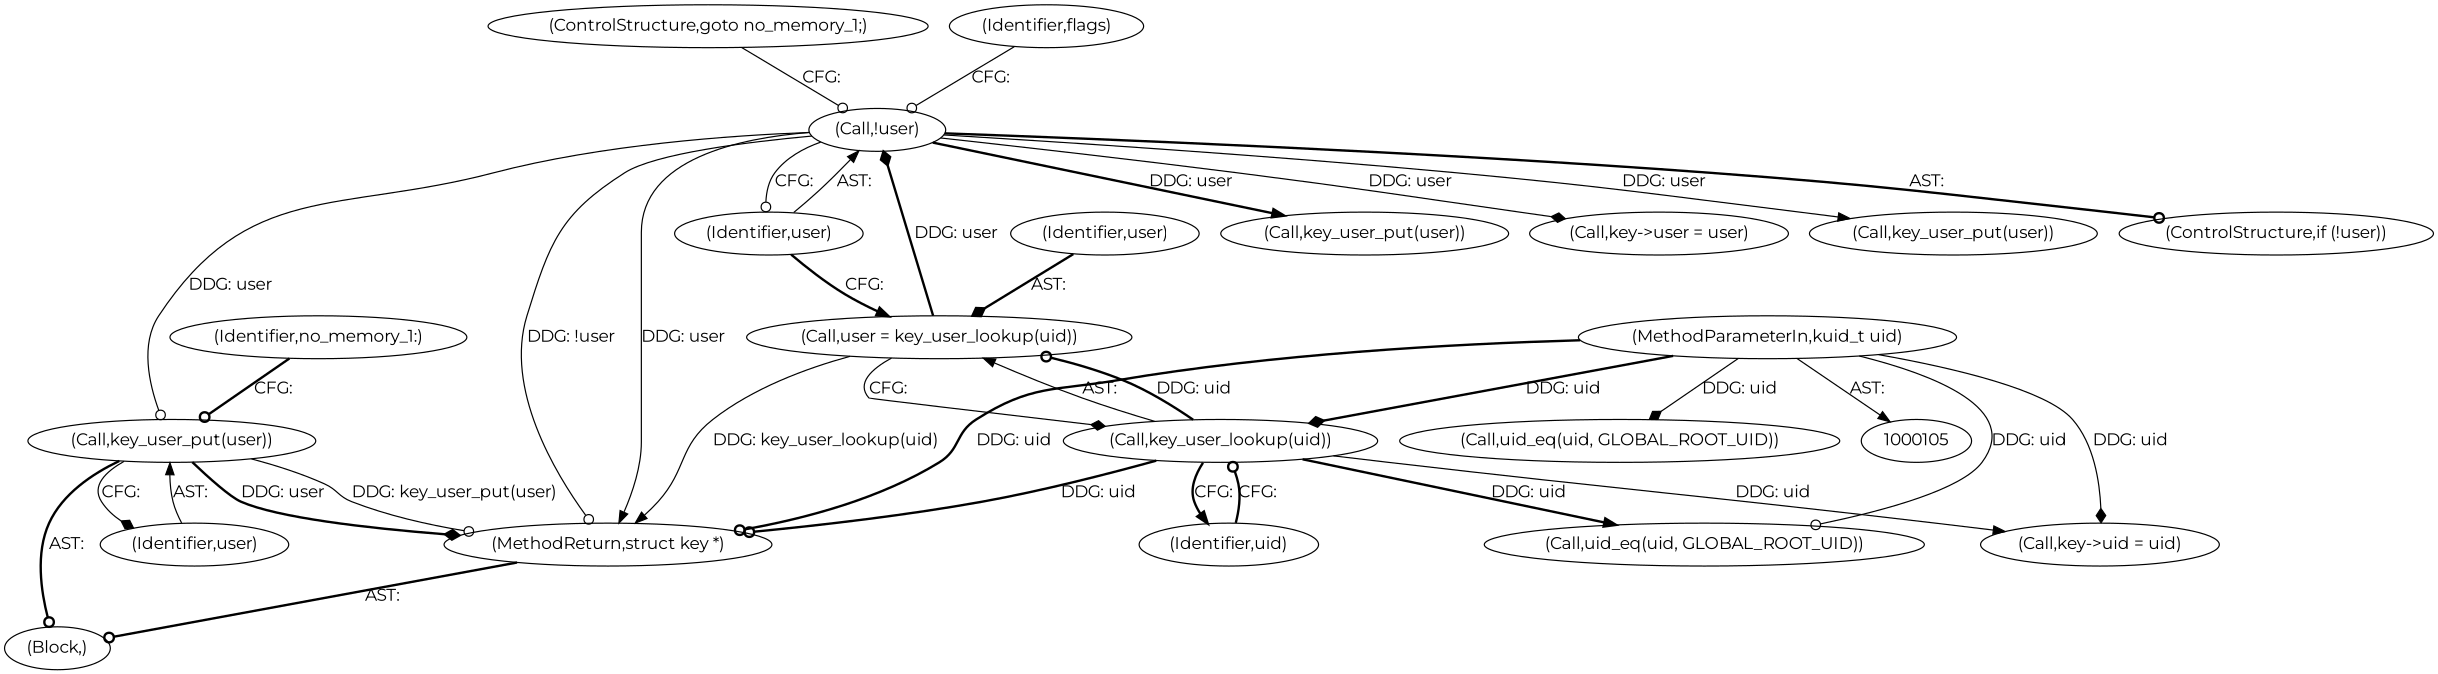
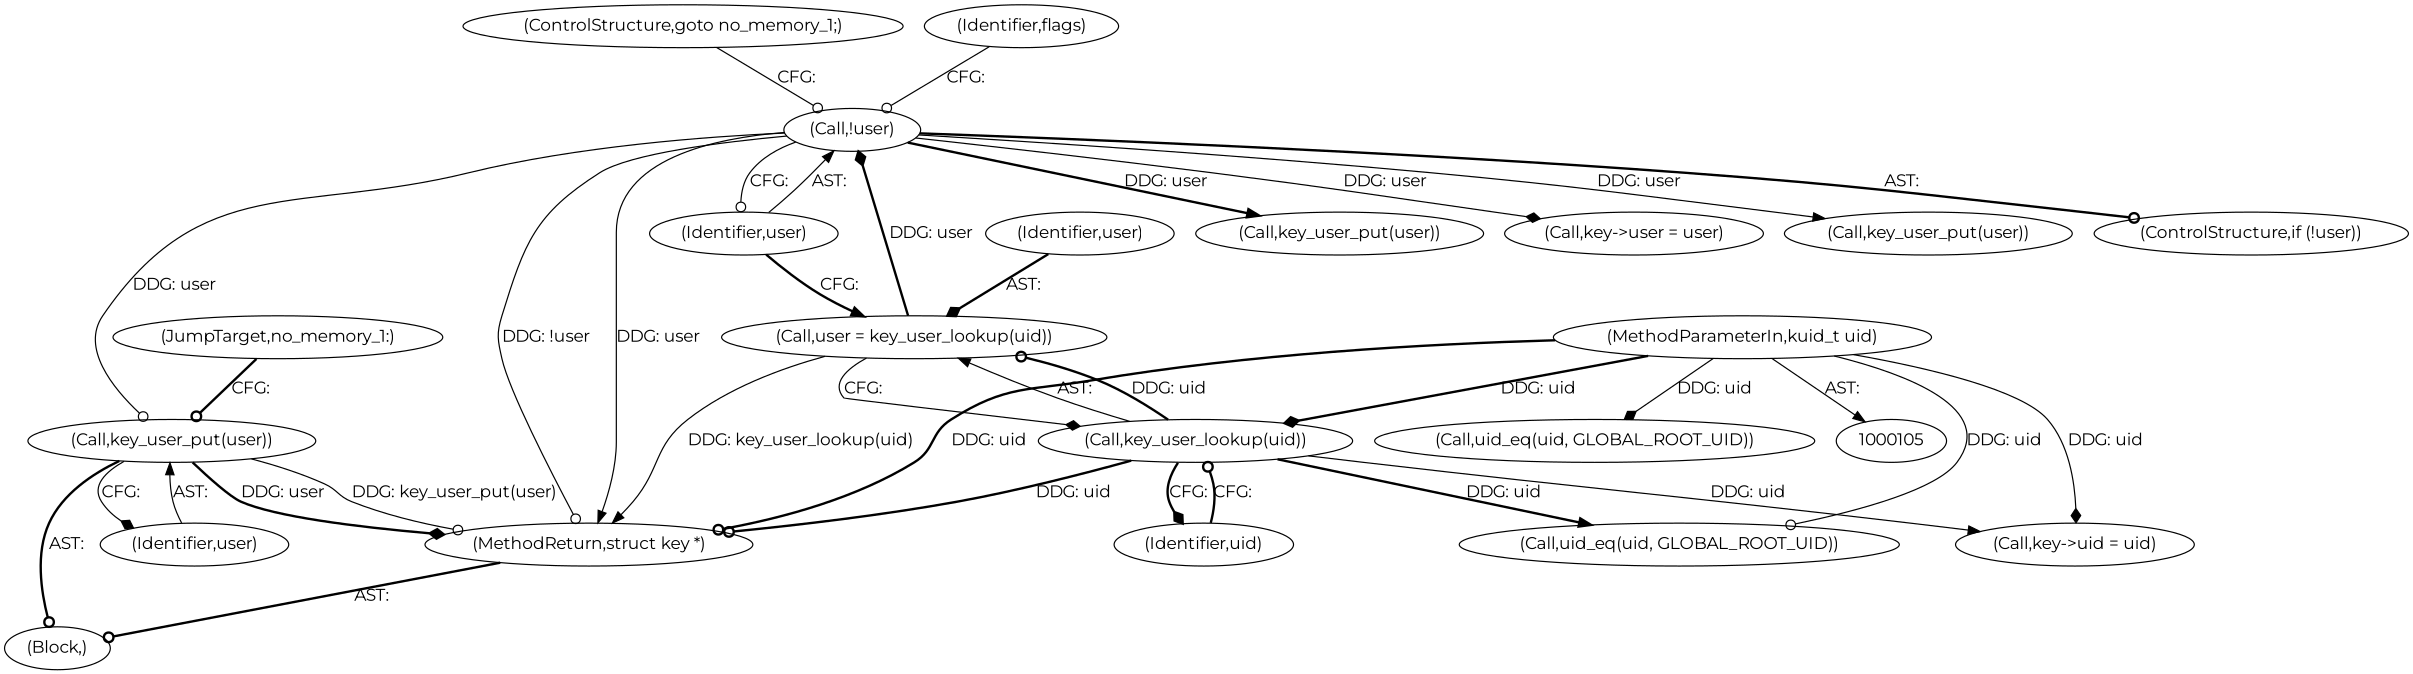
(318, 337) -> (278, 337)
(1193, 488) -> (1168, 487)
